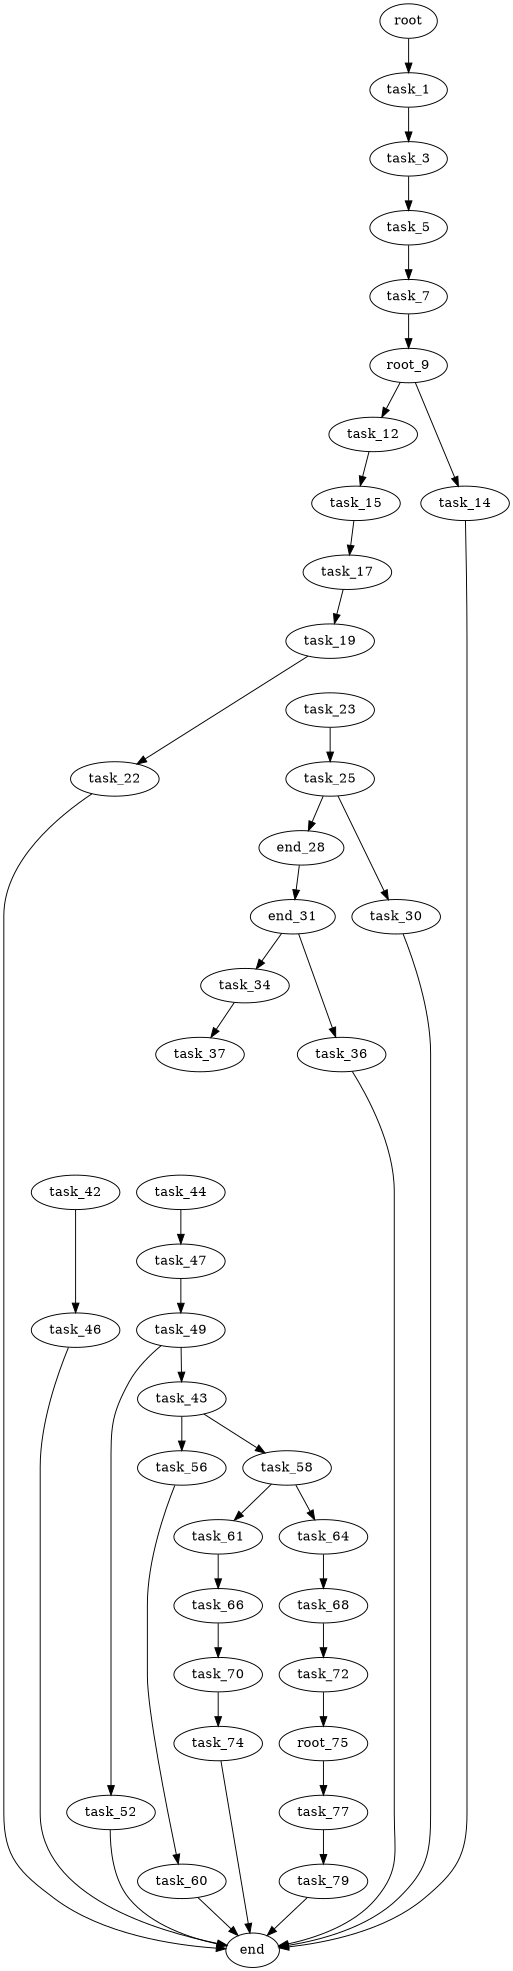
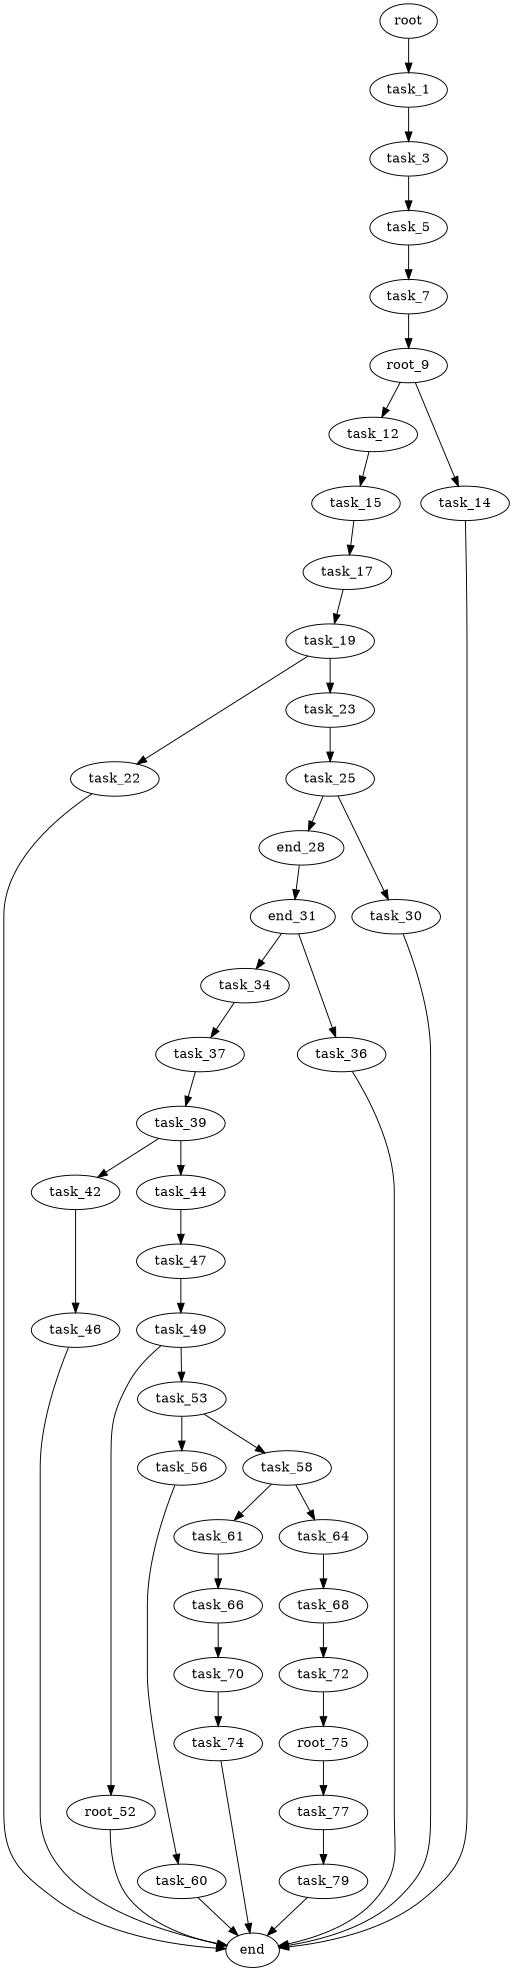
none -> (330, 671)
none -> (181, 1123)
(182, 1399) -> (182, 1399)
(111, 1812) -> (111, 1812)
